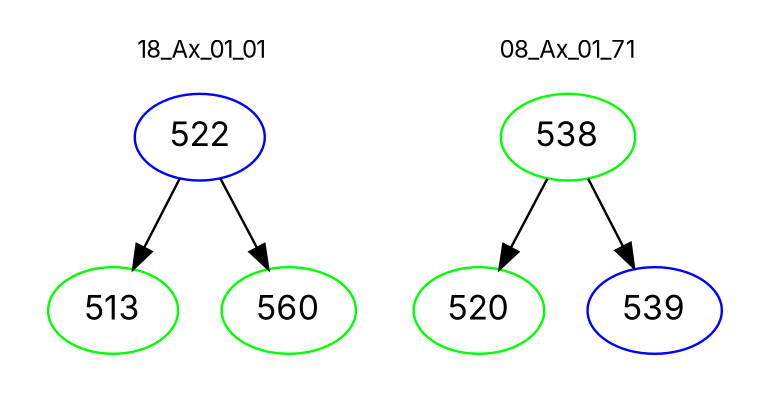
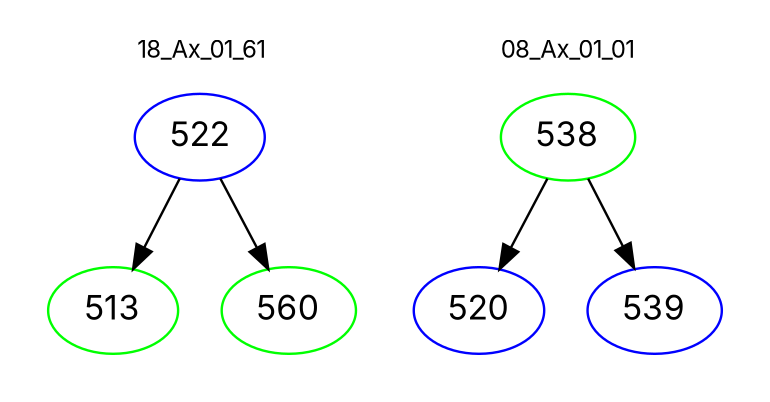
(202, 52) -> (202, 52)
(568, 52) -> (568, 52)
(479, 310) -> (479, 310)
